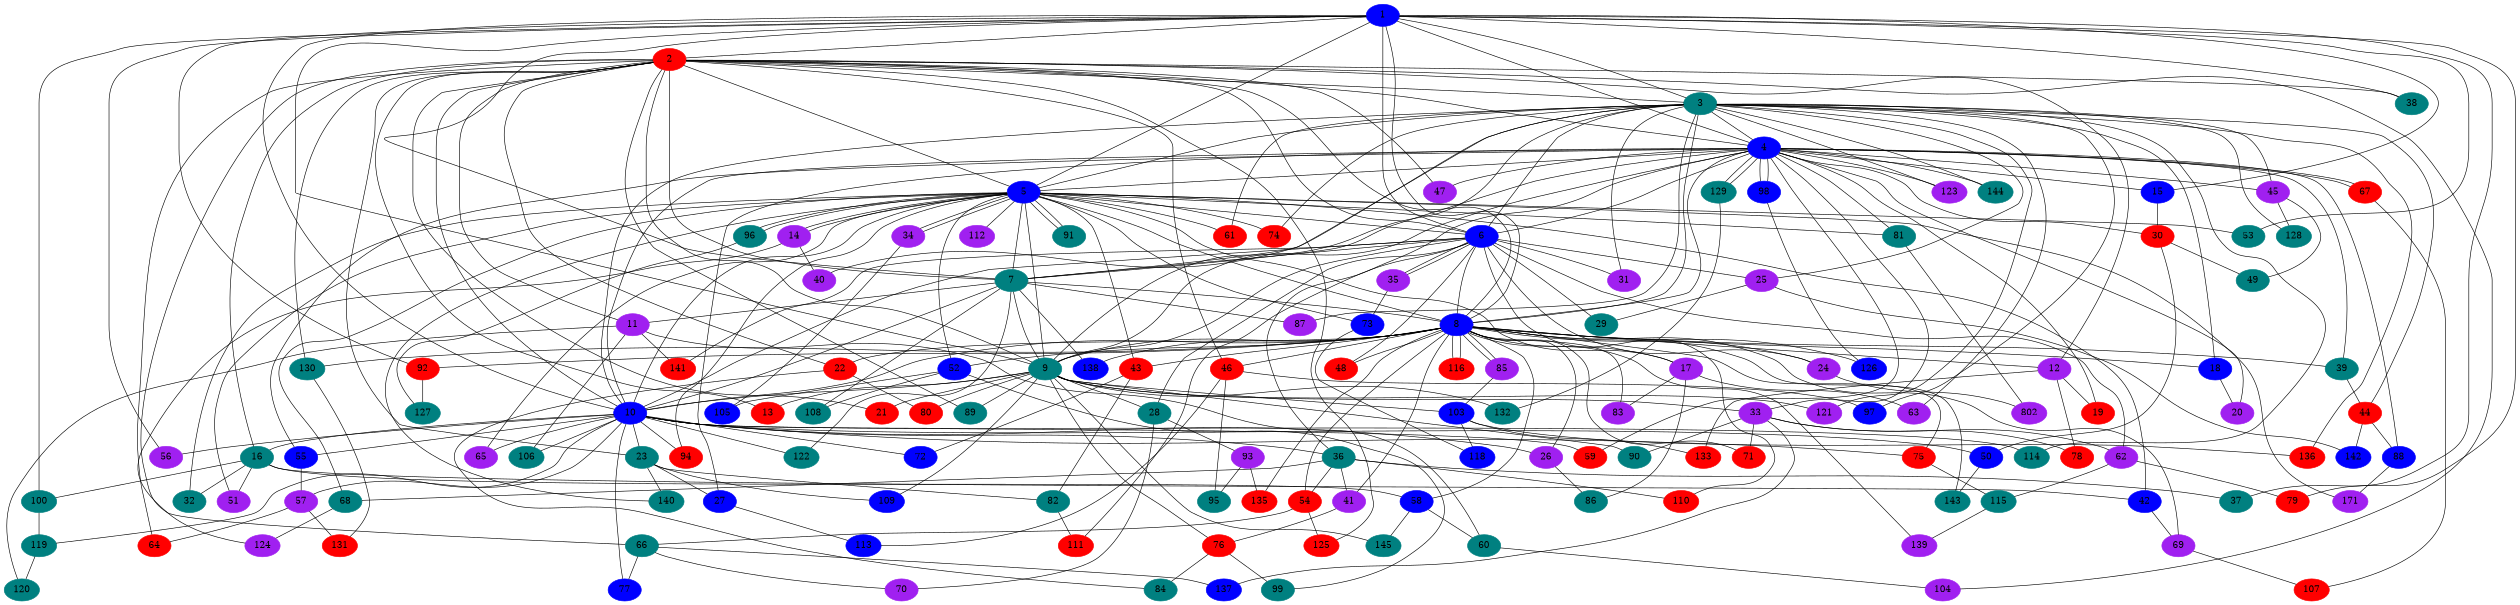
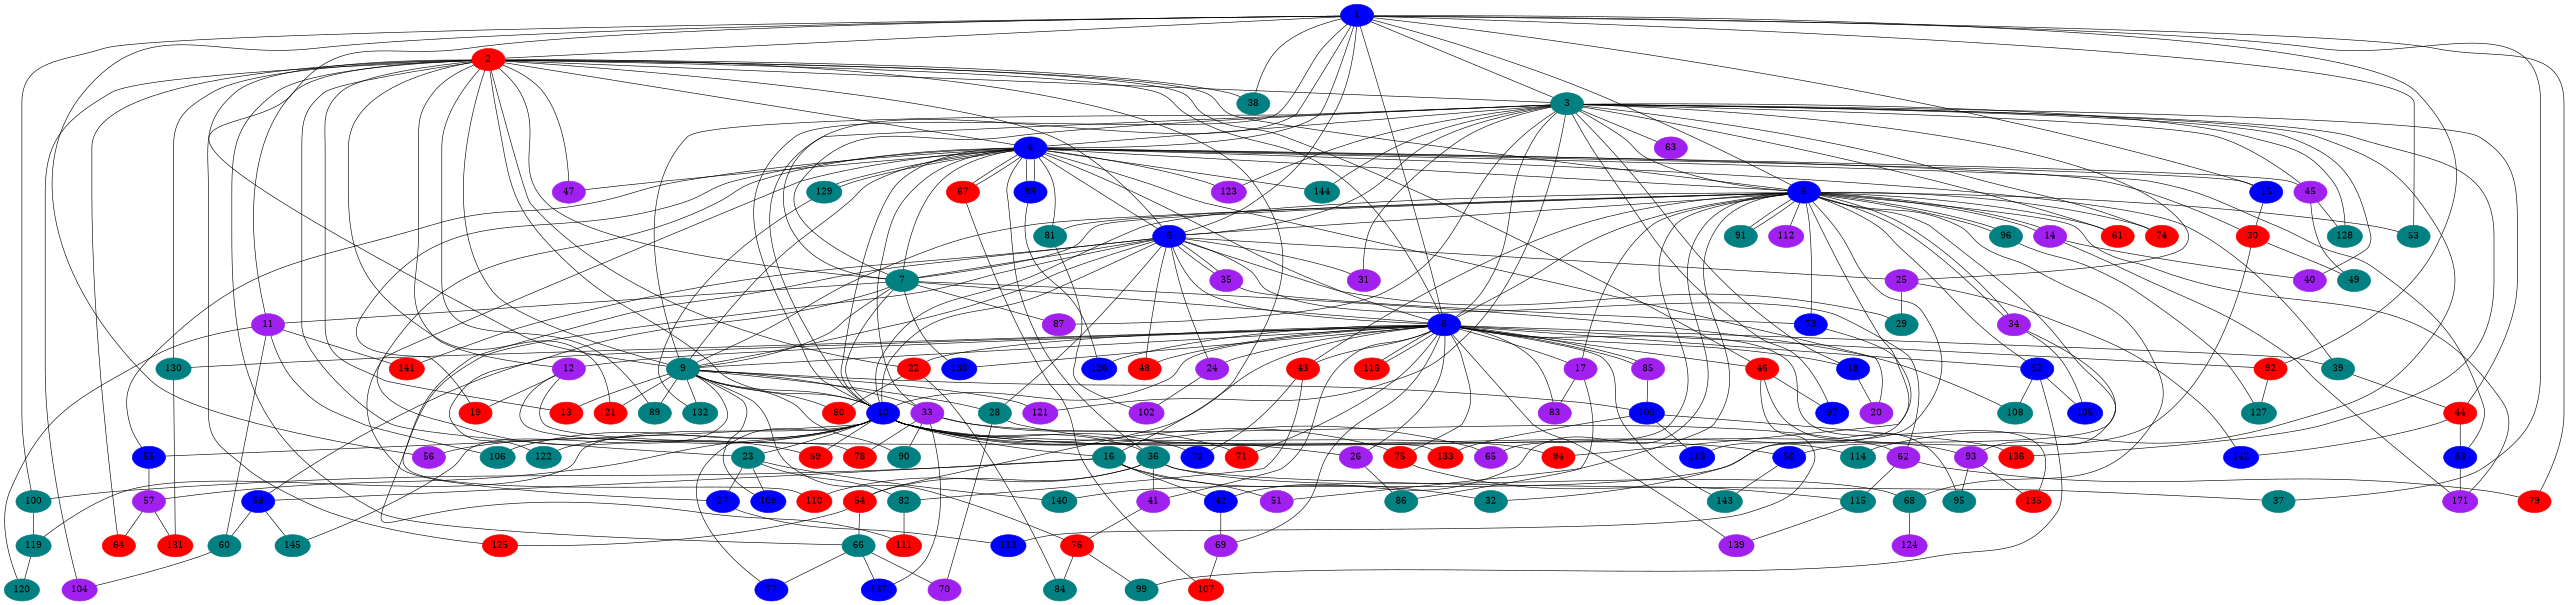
(355, 298) -> (2272, 344)
none -> (2106, 384)
(1800, 390) -> none
(2029, 413) -> (1146, 413)
